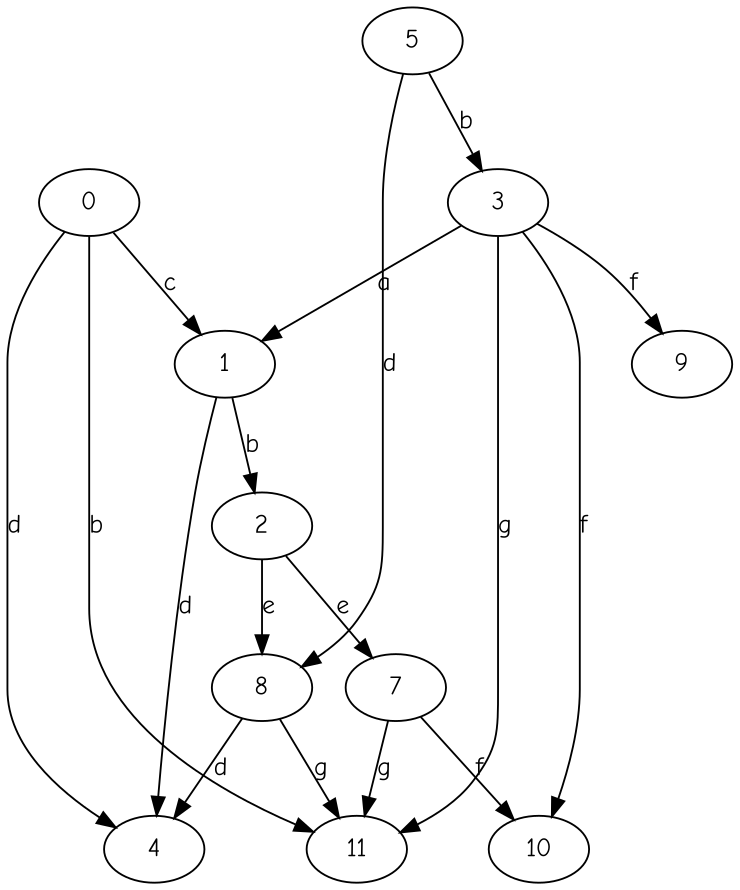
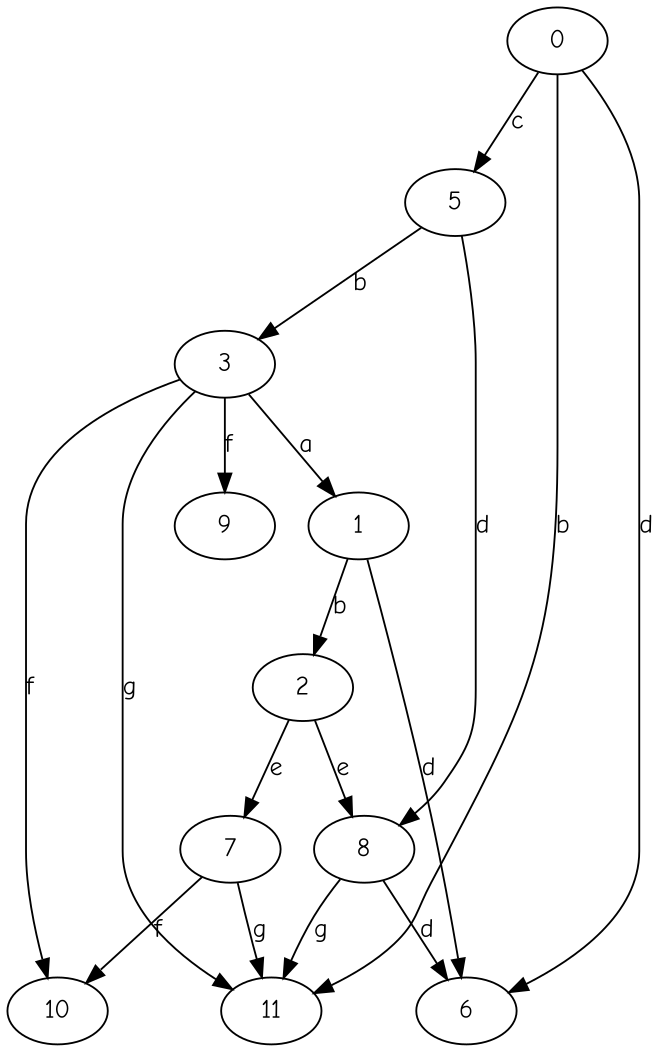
(151, 276) -> (511, 114)
(154, 849) -> (466, 1011)
